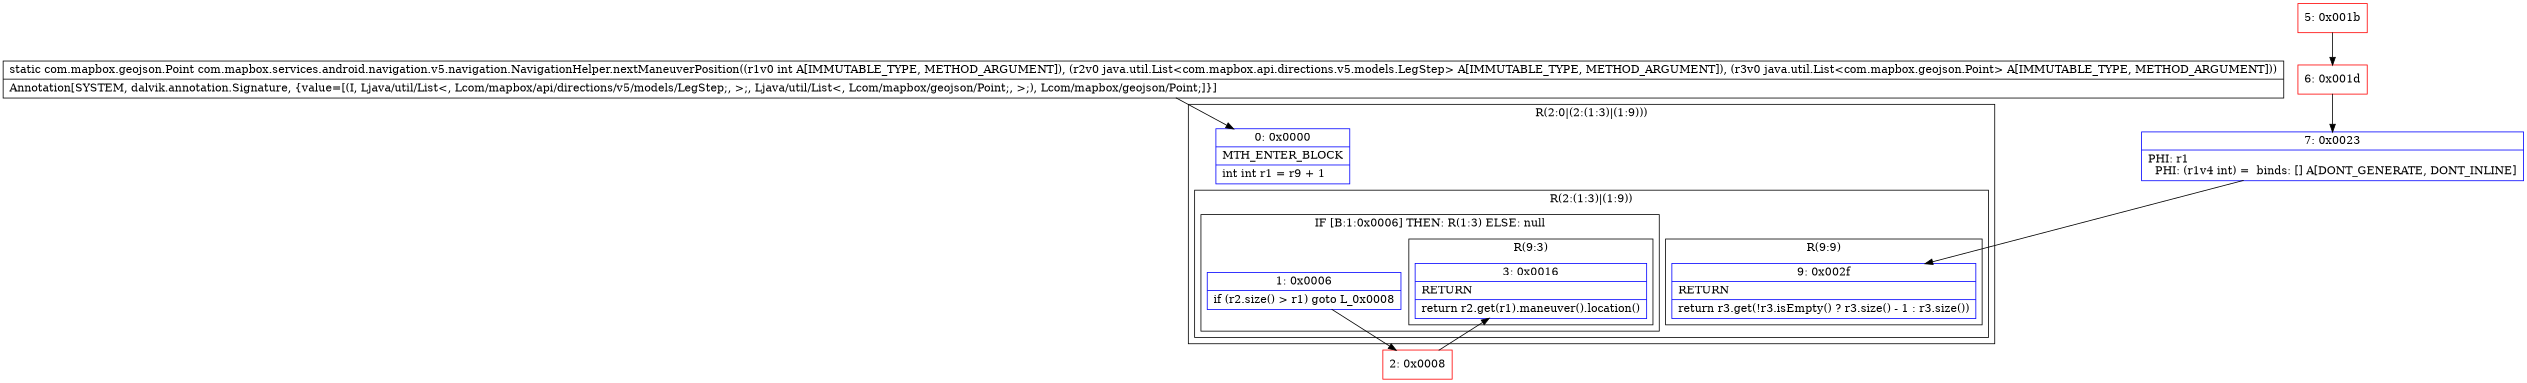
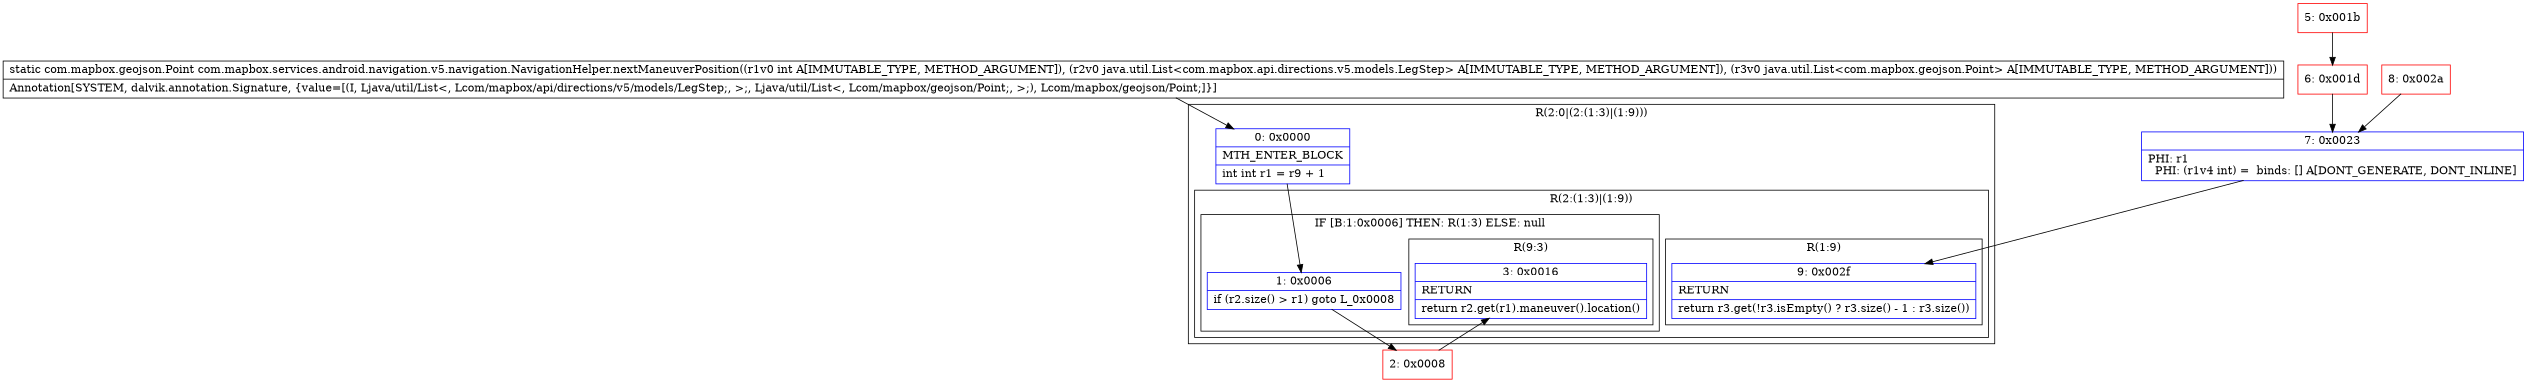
none -> (2416, 80)
none -> (1294, 224)
(1824, 248) -> (1824, 248)
